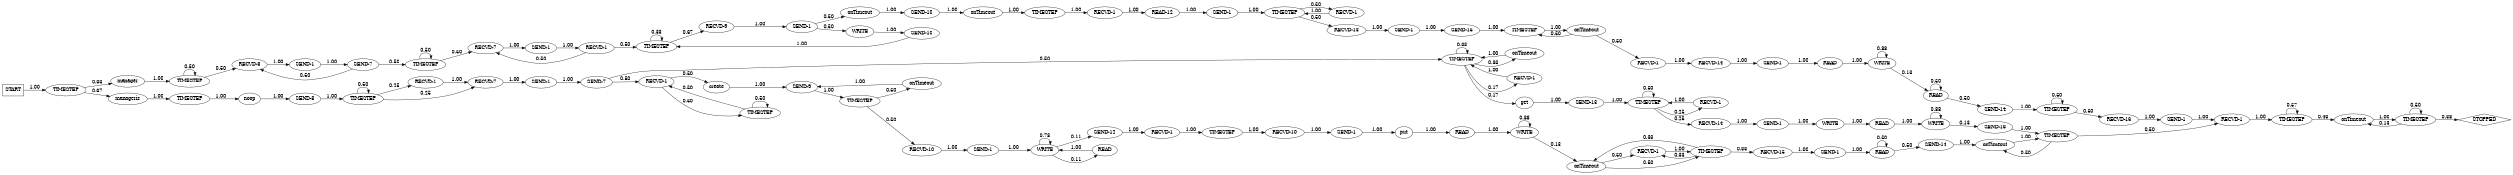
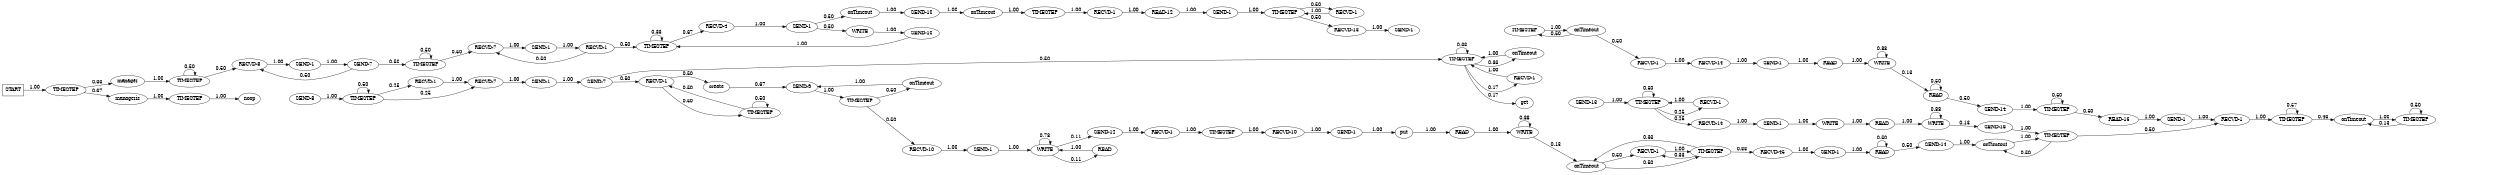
(716, 27) -> (716, 27)
(1462, 30) -> none
(760, 85) -> (760, 85)
(273, 99) -> none
(1549, 103) -> none
(2119, 120) -> (2119, 120)
(2484, 120) -> none
(1773, 152) -> (1773, 152)
